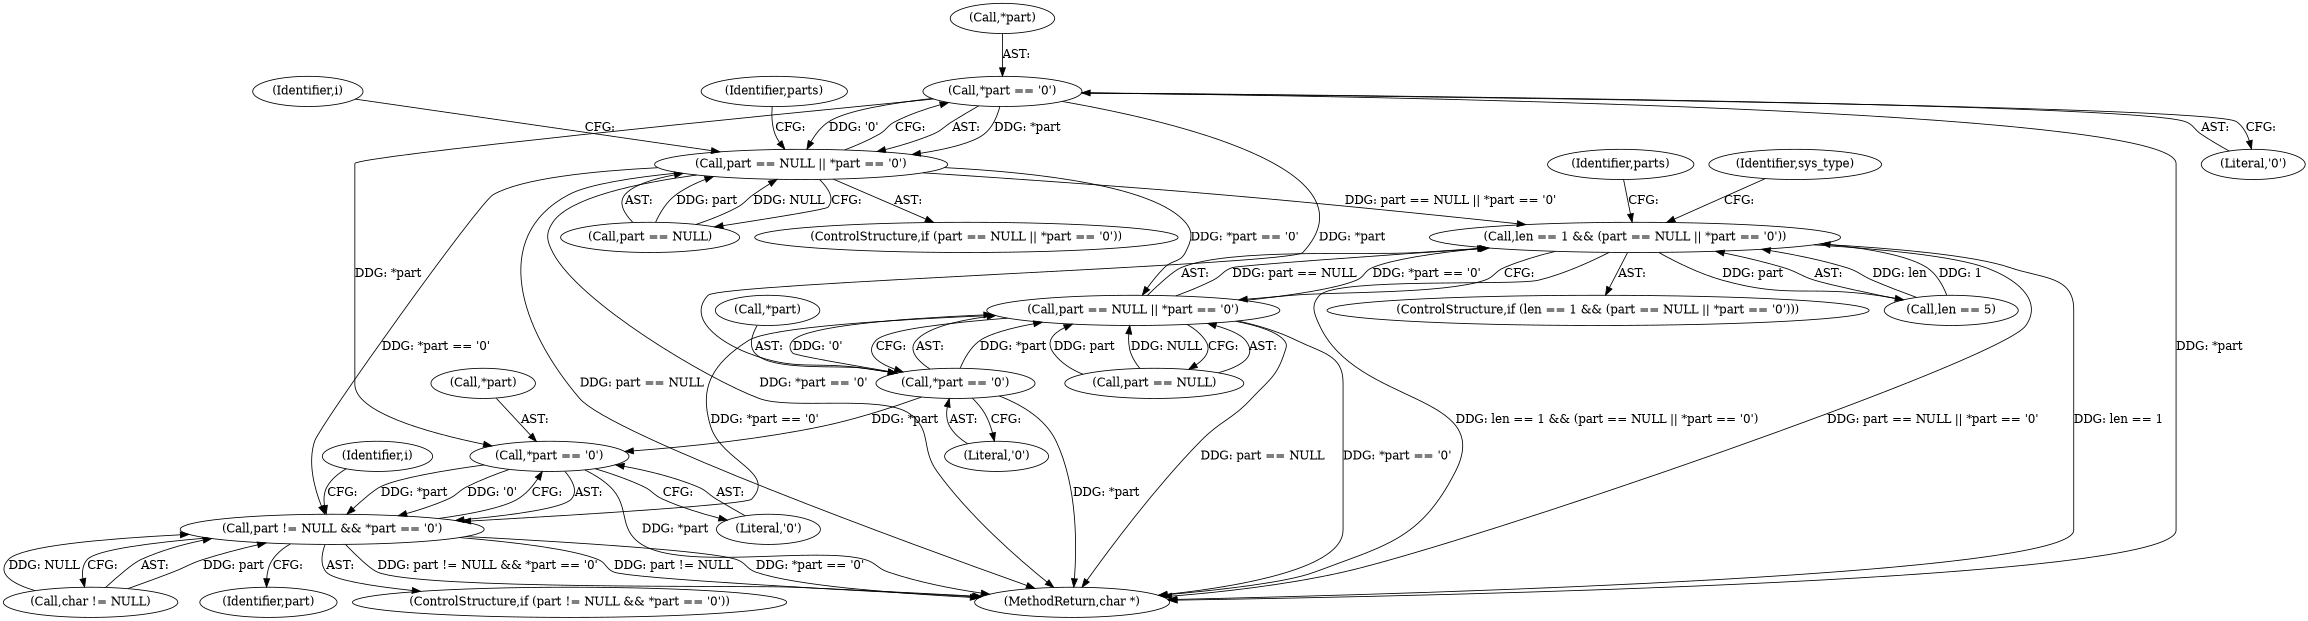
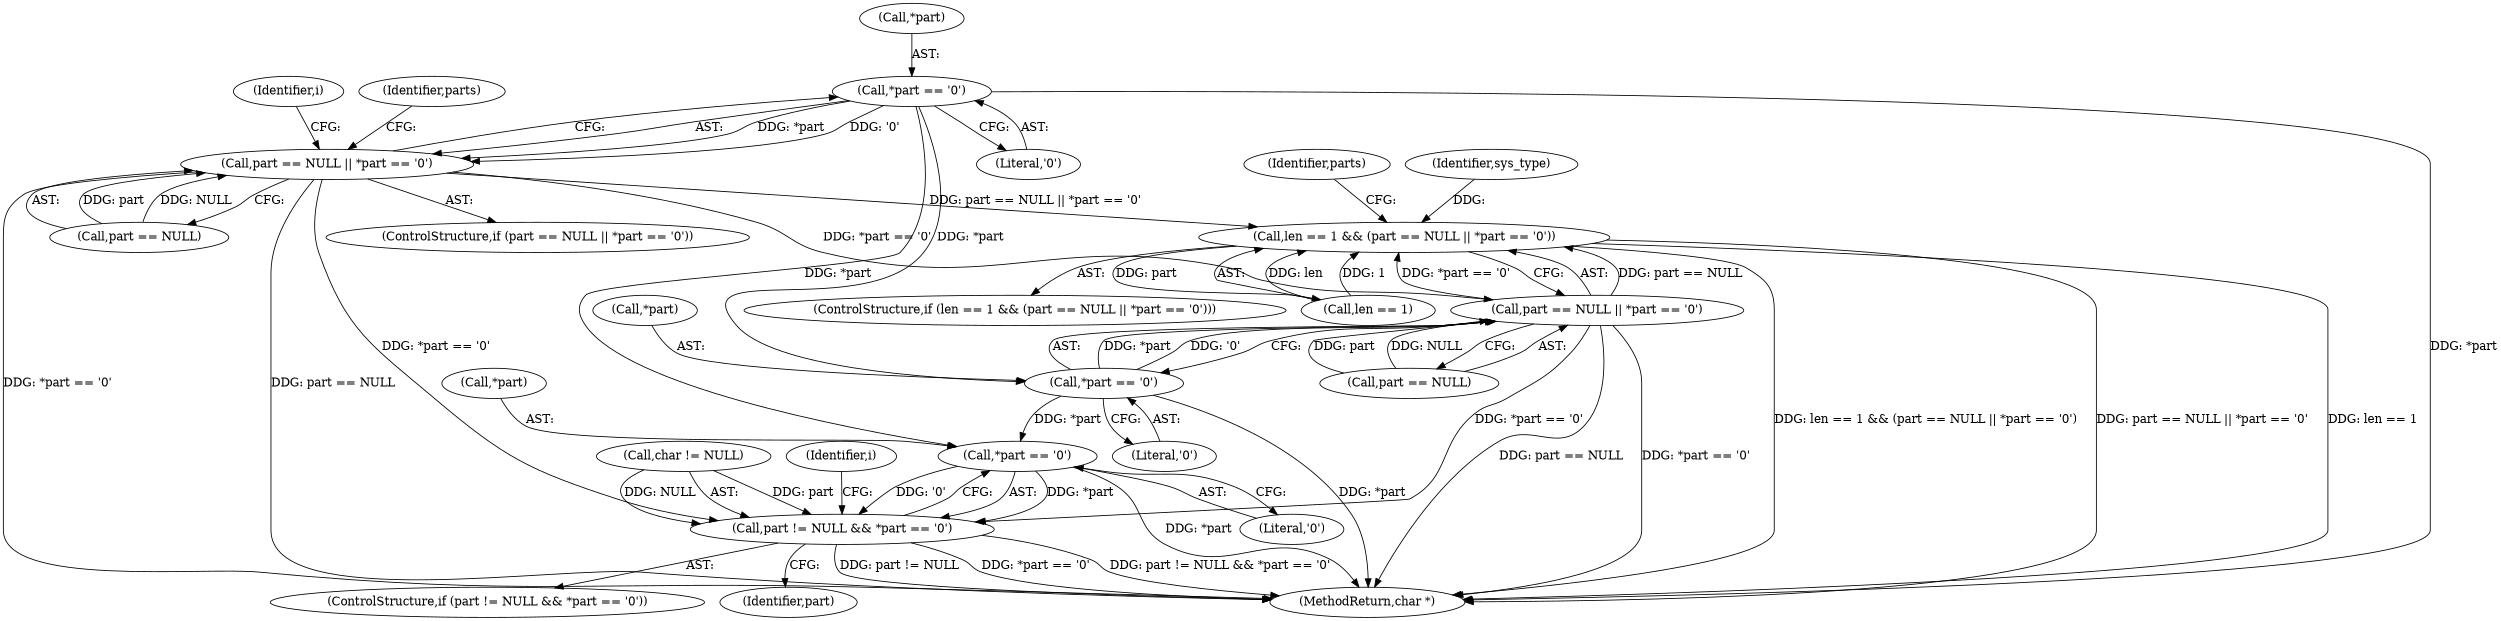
(1741, 201) -> (1471, 201)
(1951, 310) -> (1368, 310)
(136, 546) -> none
